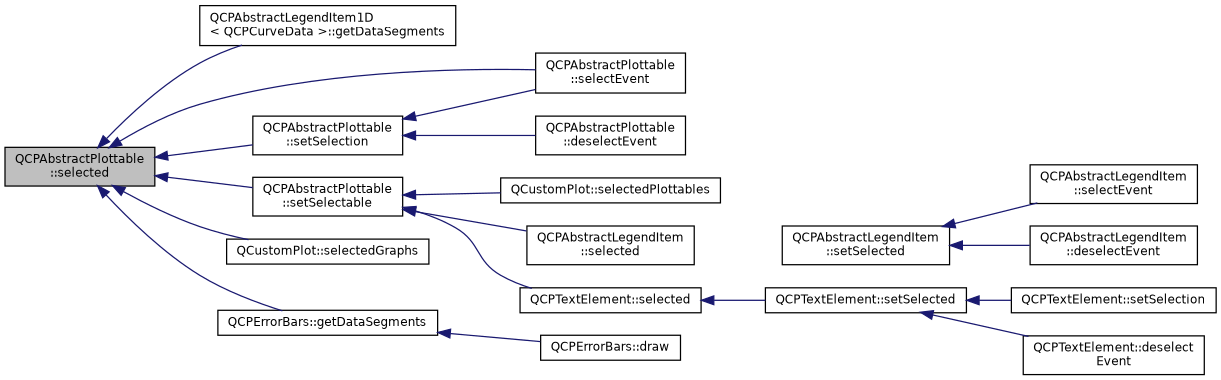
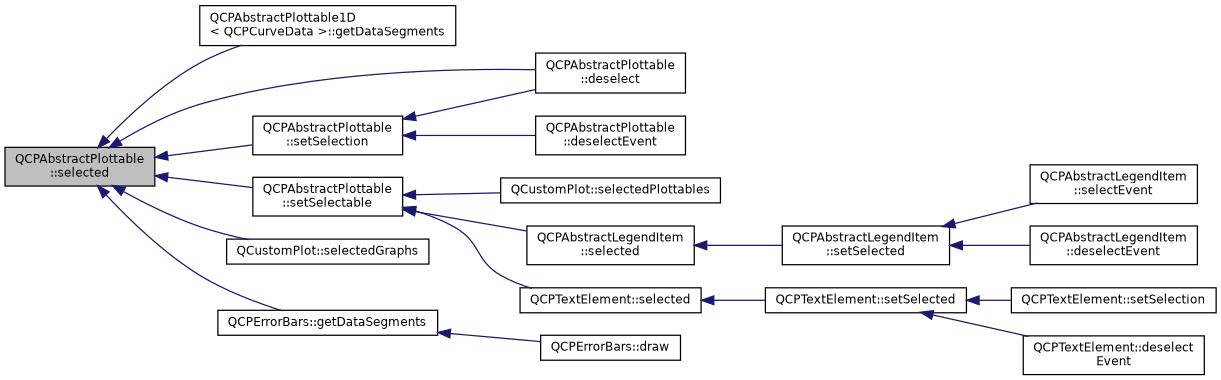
(328, 26) -> (328, 26)
(611, 73) -> (611, 73)
none -> (744, 245)
